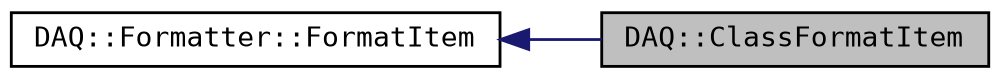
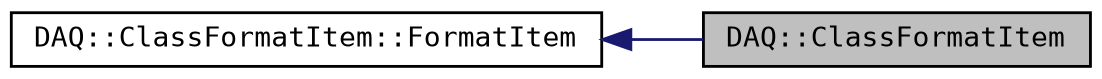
(256, 40) -> (307, 40)
